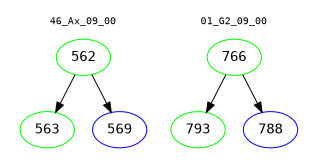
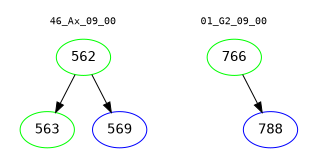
(198, 130) -> none
